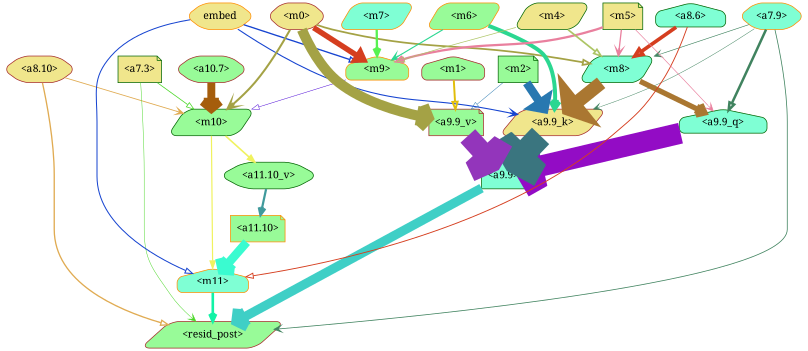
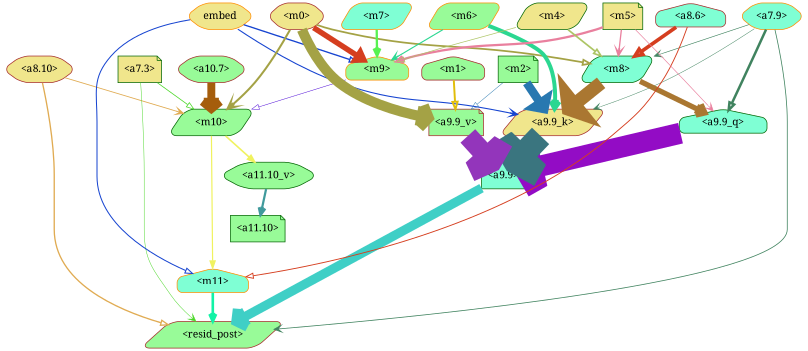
(691, 16) -> (691, 16)
(258, 229) -> (258, 229)
(237, 254) -> none
